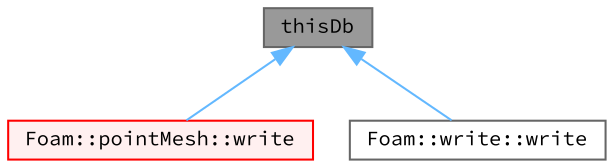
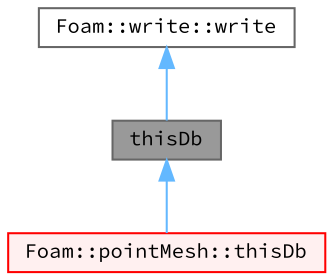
(406, 90) -> (167, 94)
(161, 140) -> (167, 253)
